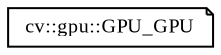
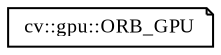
(111, 27) -> (111, 27)
